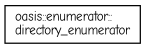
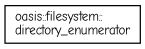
(73, 24) -> (73, 24)
